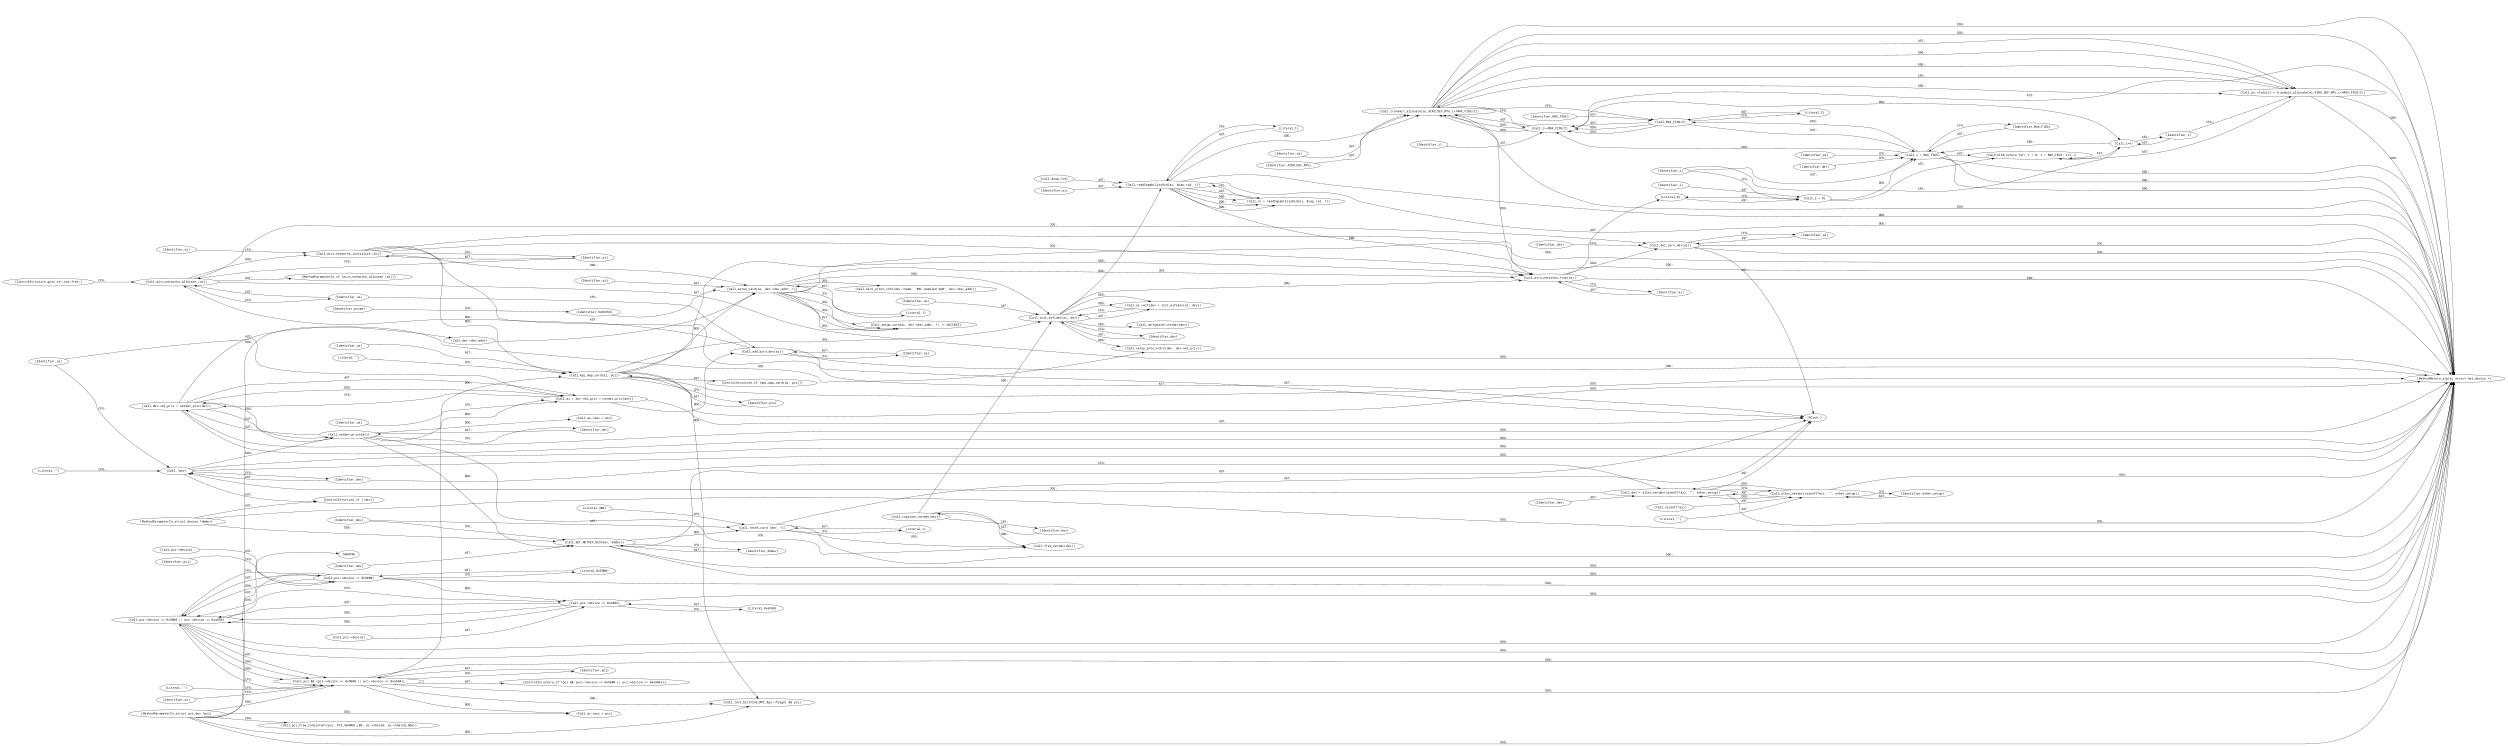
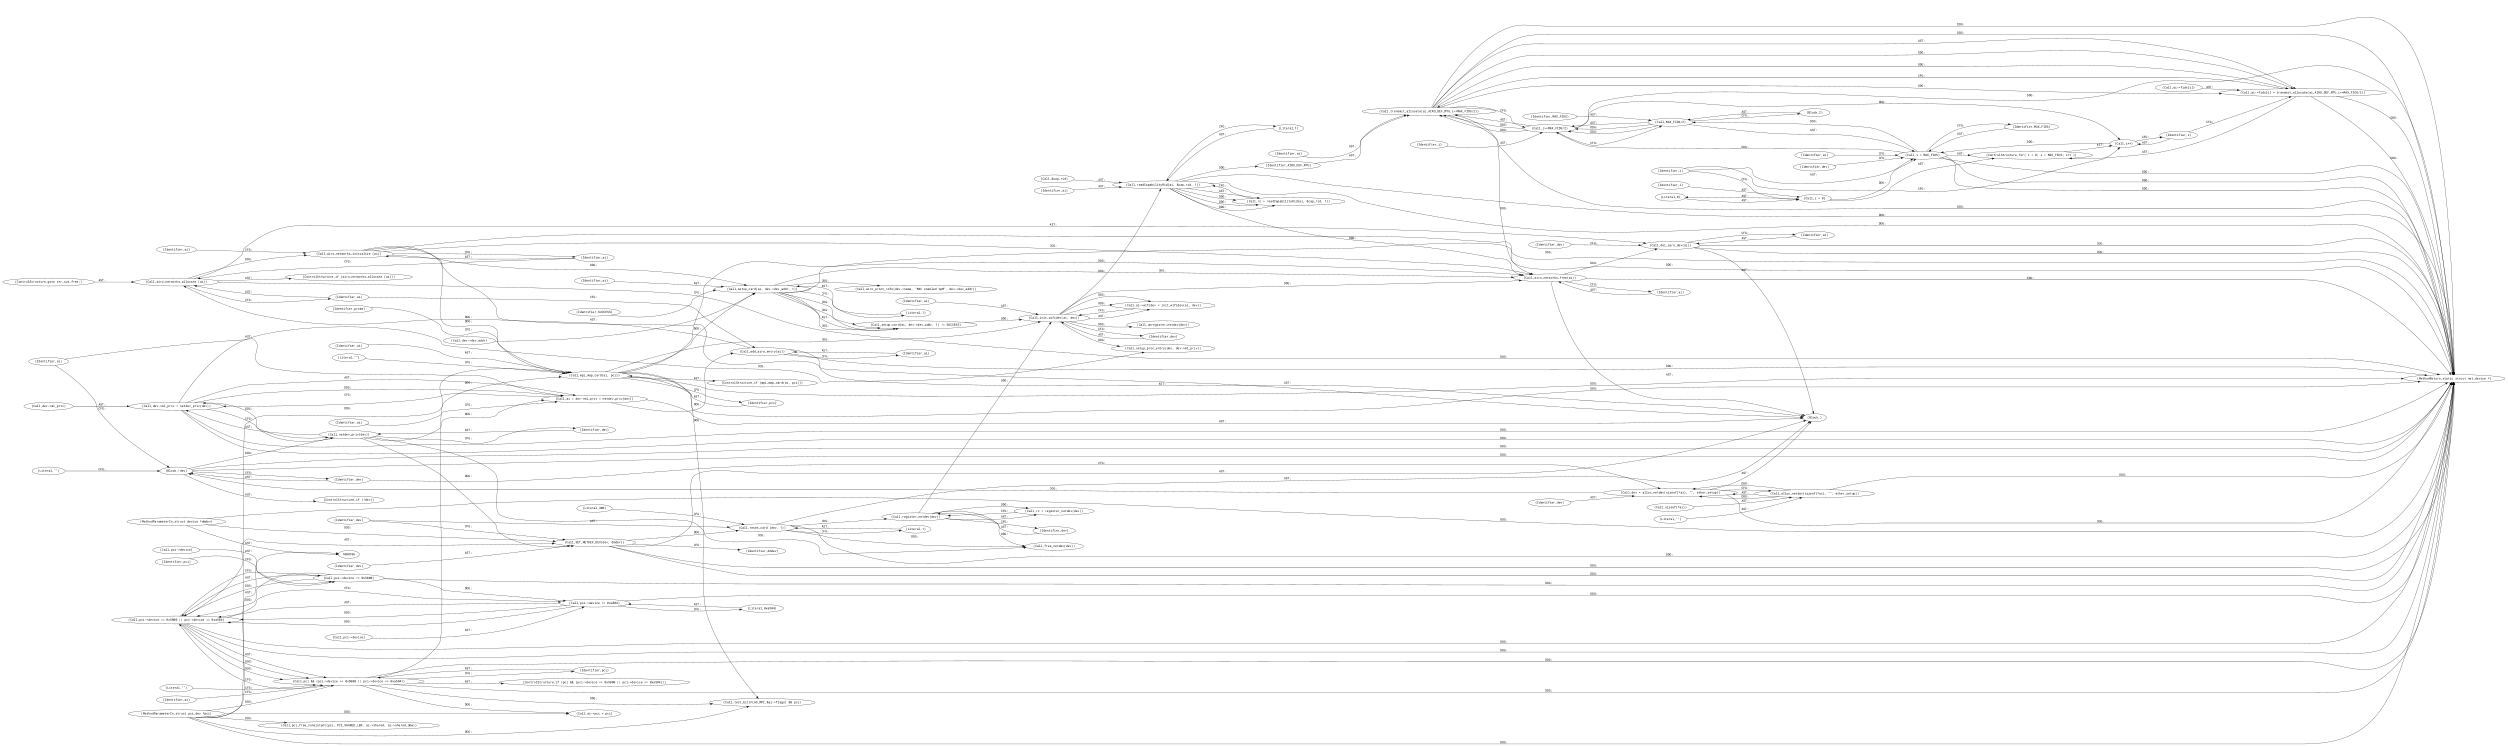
none -> (2179, 88)
(2031, 95) -> (2031, 95)
(1566, 109) -> (1608, 143)
(1815, 113) -> (1815, 113)
(1290, 141) -> (1215, 171)
(2097, 157) -> (2087, 149)
(1746, 196) -> (1746, 196)
(1054, 225) -> (1054, 225)
(1602, 229) -> (1646, 397)
(917, 276) -> (992, 321)
(349, 277) -> (349, 277)
(103, 280) -> (103, 280)
(698, 293) -> (698, 293)
(469, 311) -> (471, 333)
(762, 352) -> (762, 352)
none -> (49, 406)
(594, 418) -> none
(250, 419) -> (250, 419)
(245, 433) -> (273, 415)
(176, 471) -> (176, 471)
(1923, 494) -> none
(254, 508) -> (260, 548)
none -> (1054, 511)
none -> (838, 522)
(681, 551) -> (346, 545)
(594, 571) -> none
